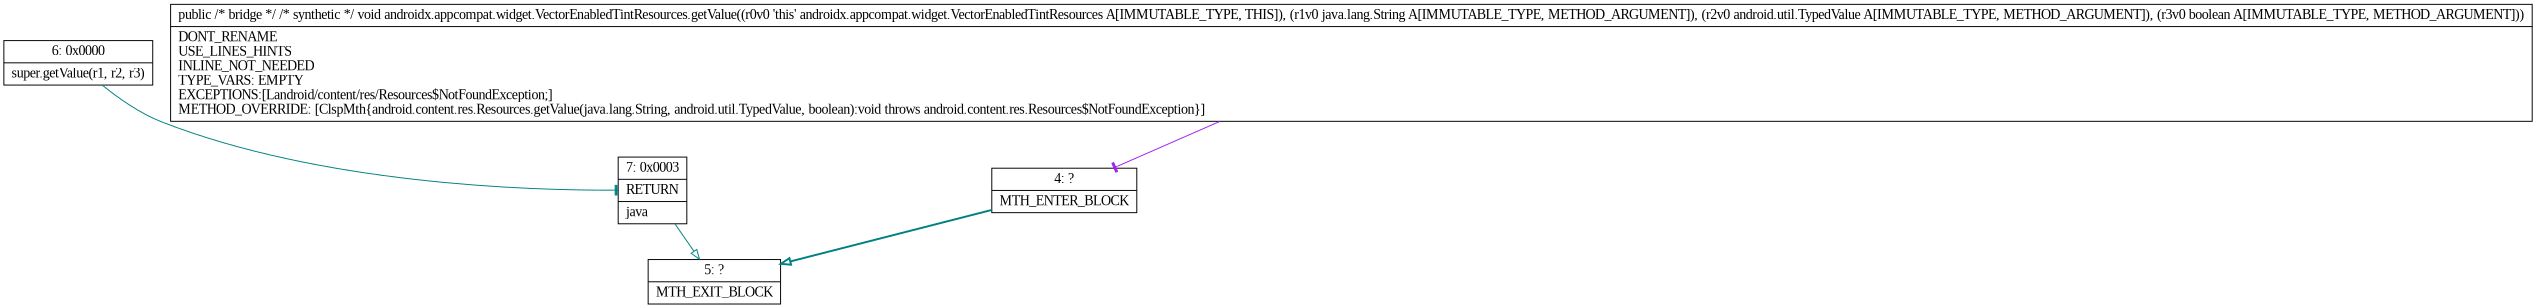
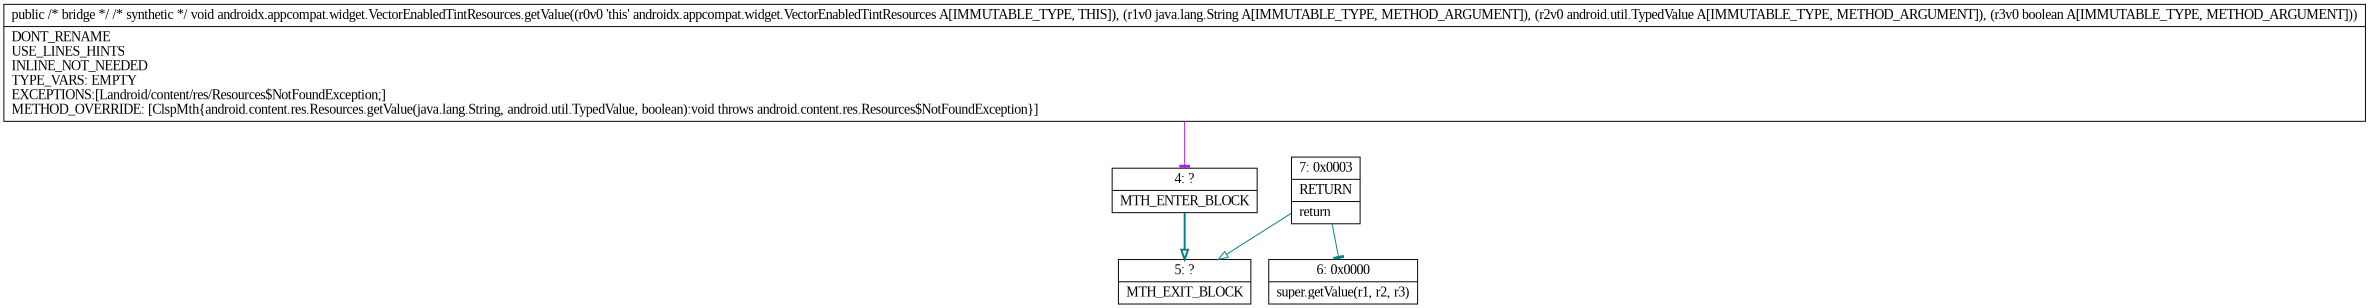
(350, 170) -> (1335, 239)
(637, 212) -> (1315, 212)
